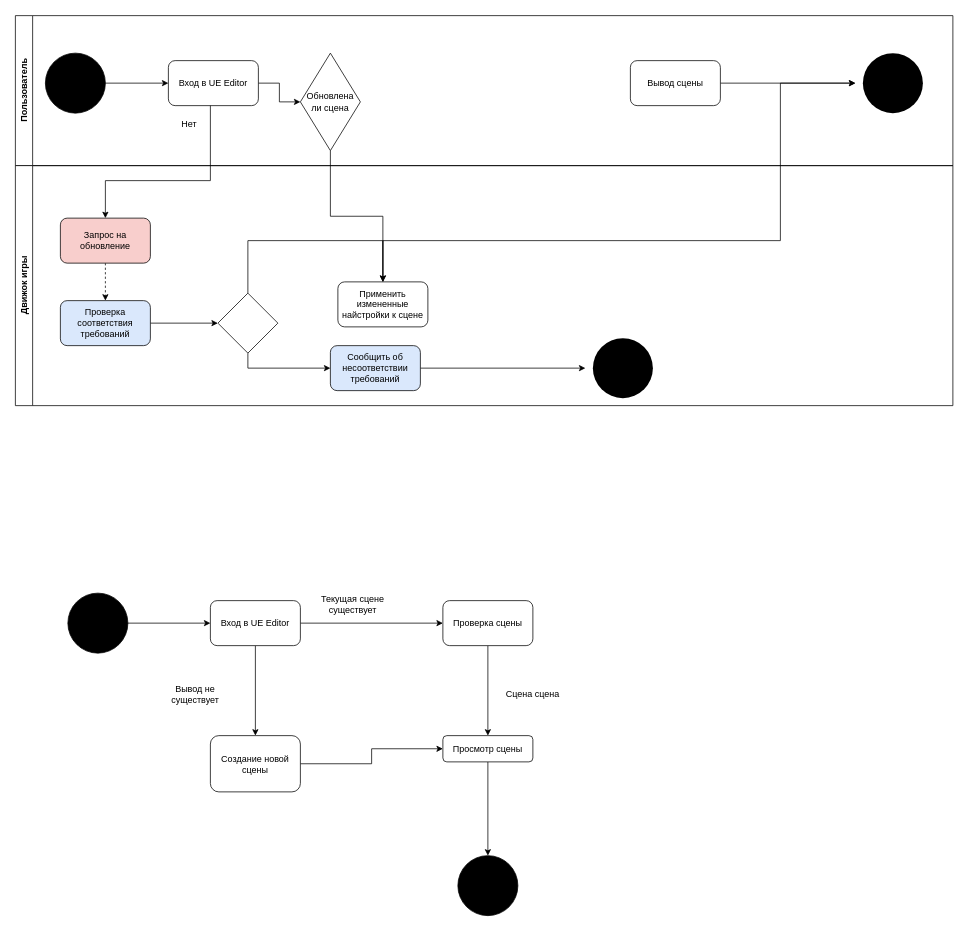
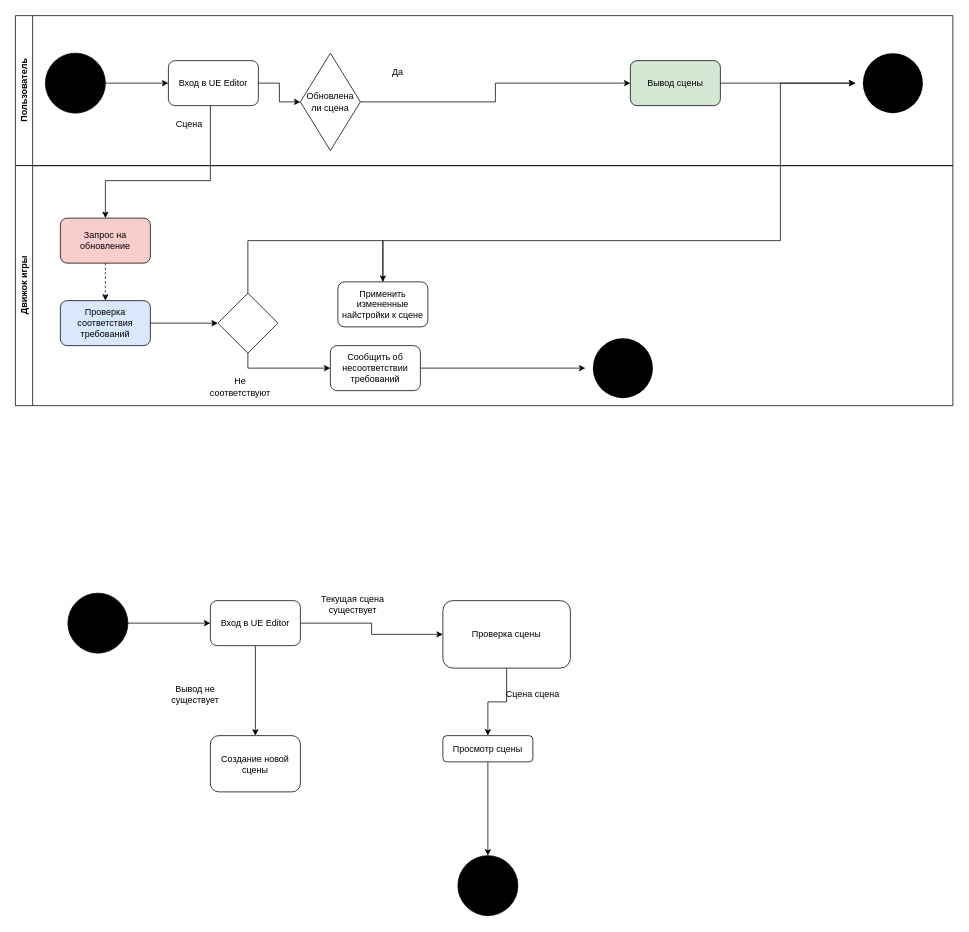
none -> (398, 72)
(675, 83) -> (675, 83)
(189, 124) -> (189, 124)
(334, 216) -> (495, 93)
(375, 368) -> (375, 368)
none -> (240, 387)
(353, 604) -> (353, 604)
(488, 623) -> (507, 634)
(372, 759) -> none
